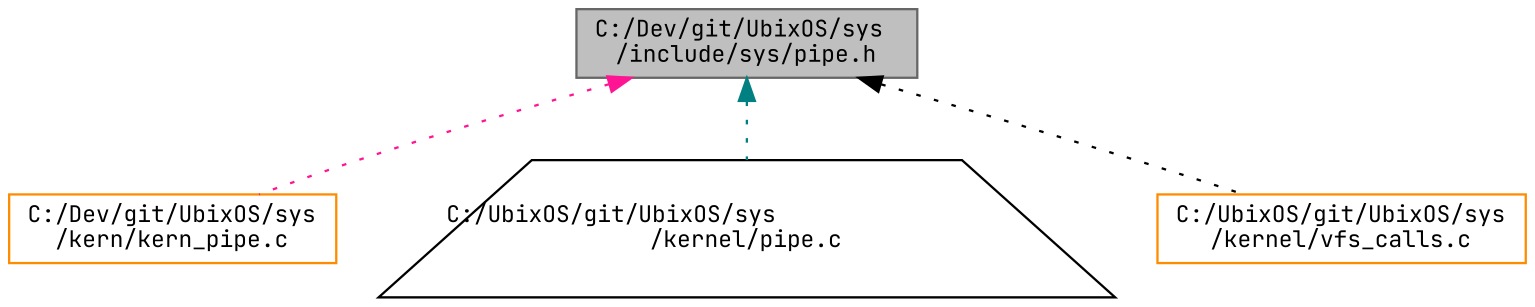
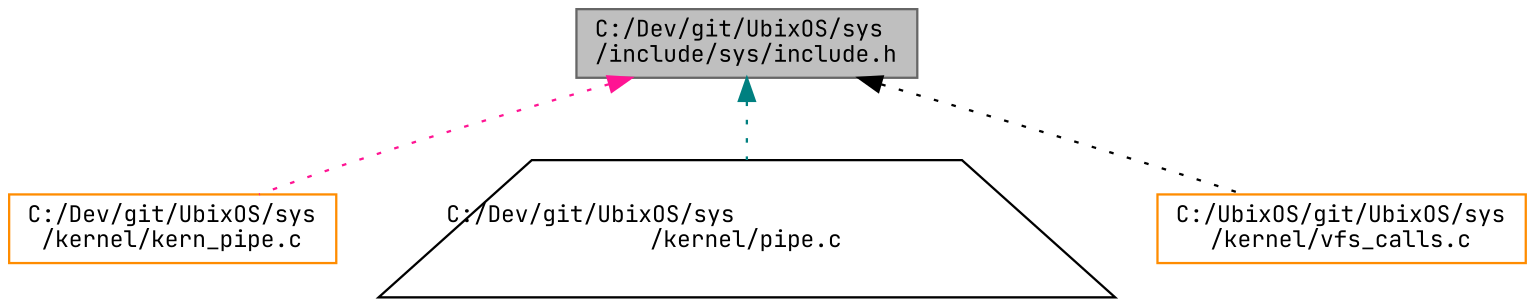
(747, 43) -> (747, 43)
(173, 229) -> (173, 229)
(747, 229) -> (747, 229)
